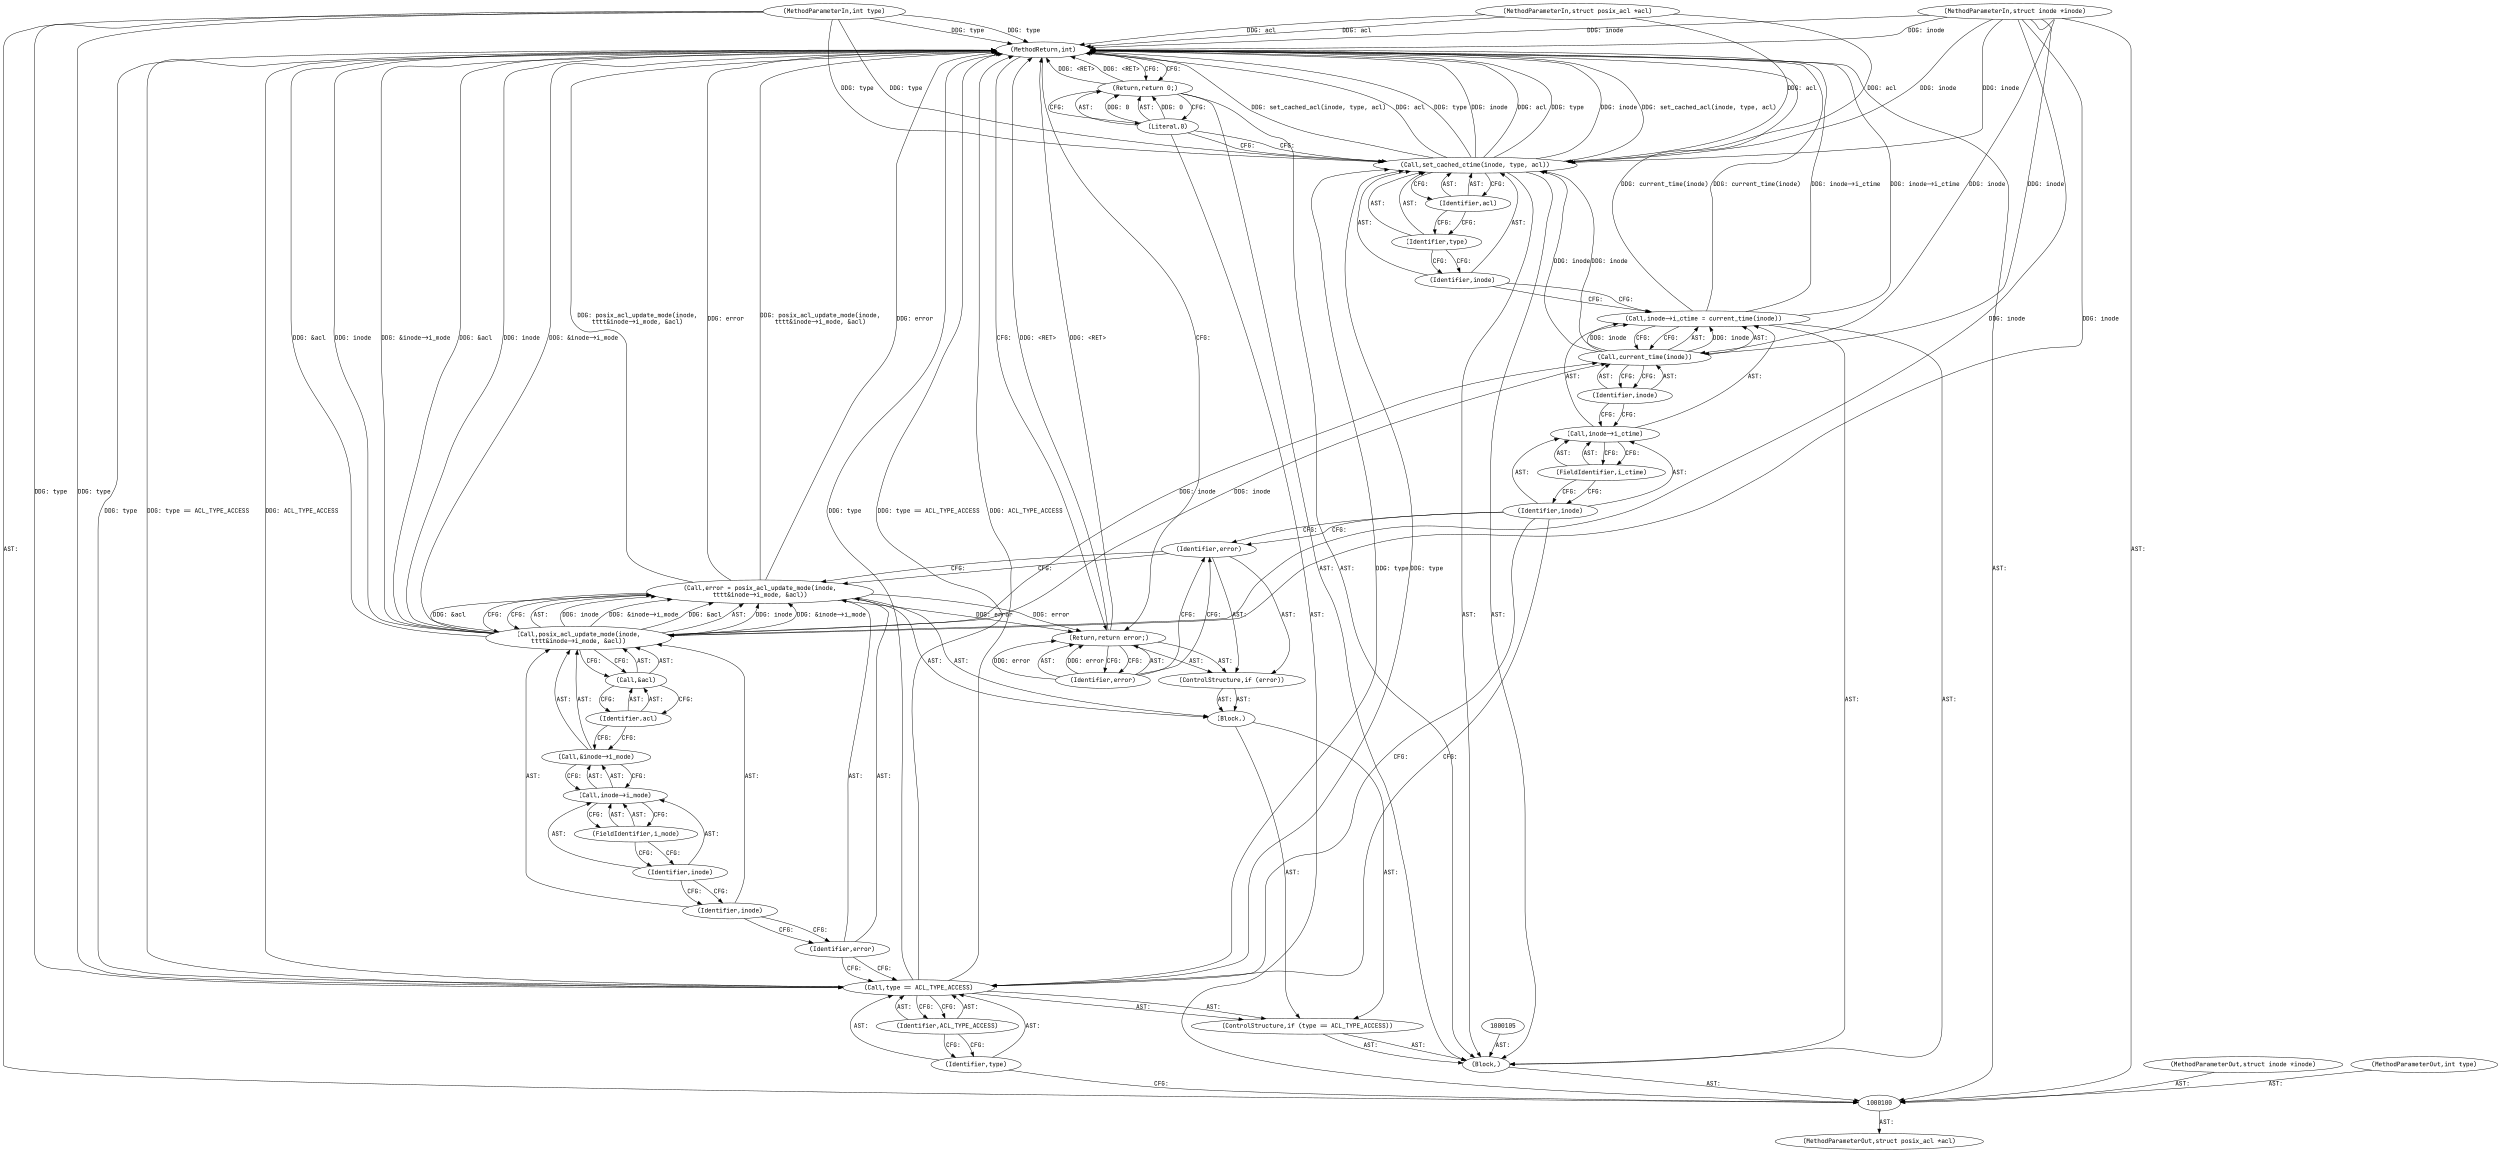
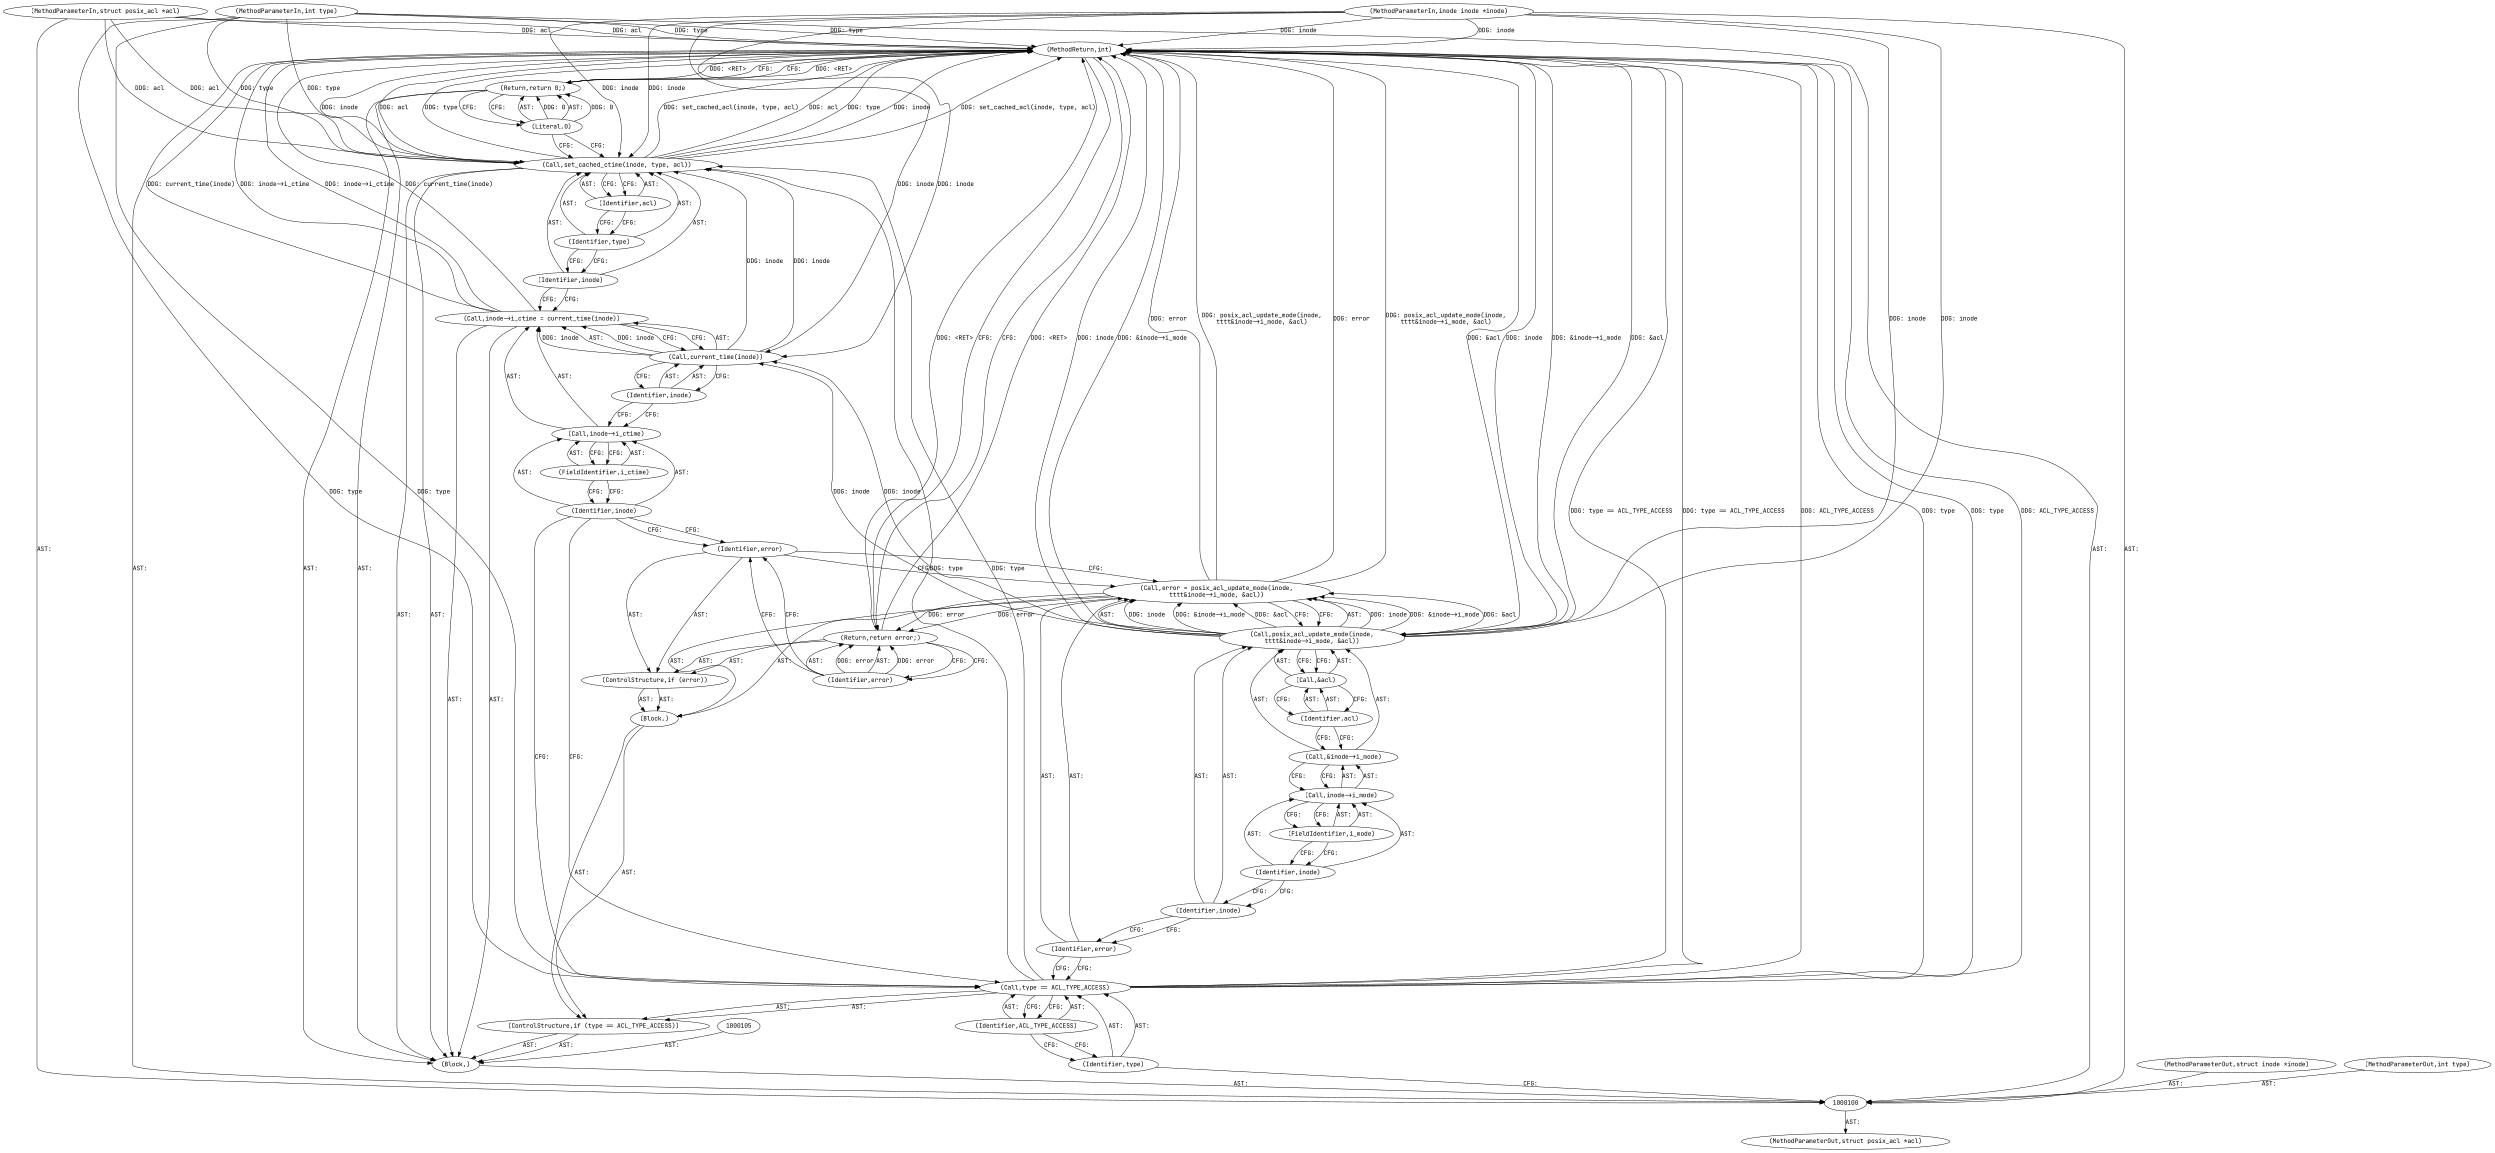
(2015, 11) -> (1439, 11)
(1295, 942) -> (396, 1086)
